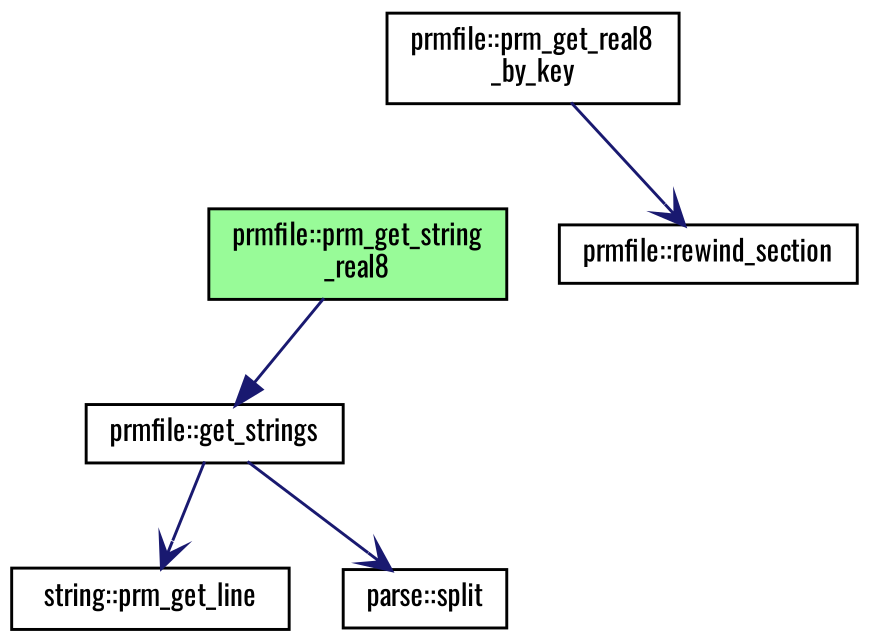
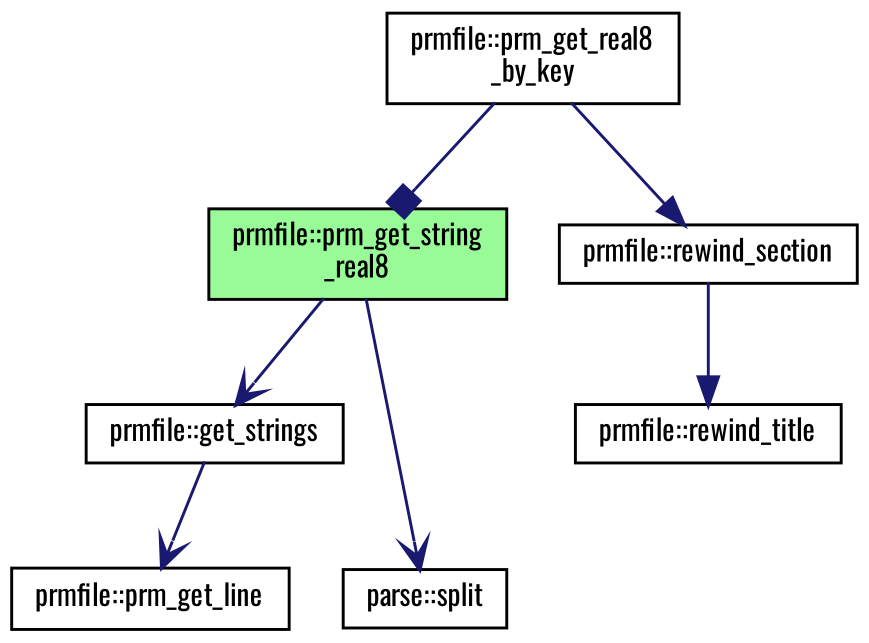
none -> (455, 146)
(618, 153) -> (618, 153)
(289, 340) -> (289, 340)
none -> (708, 434)
(308, 507) -> (390, 420)
(150, 599) -> (150, 599)
